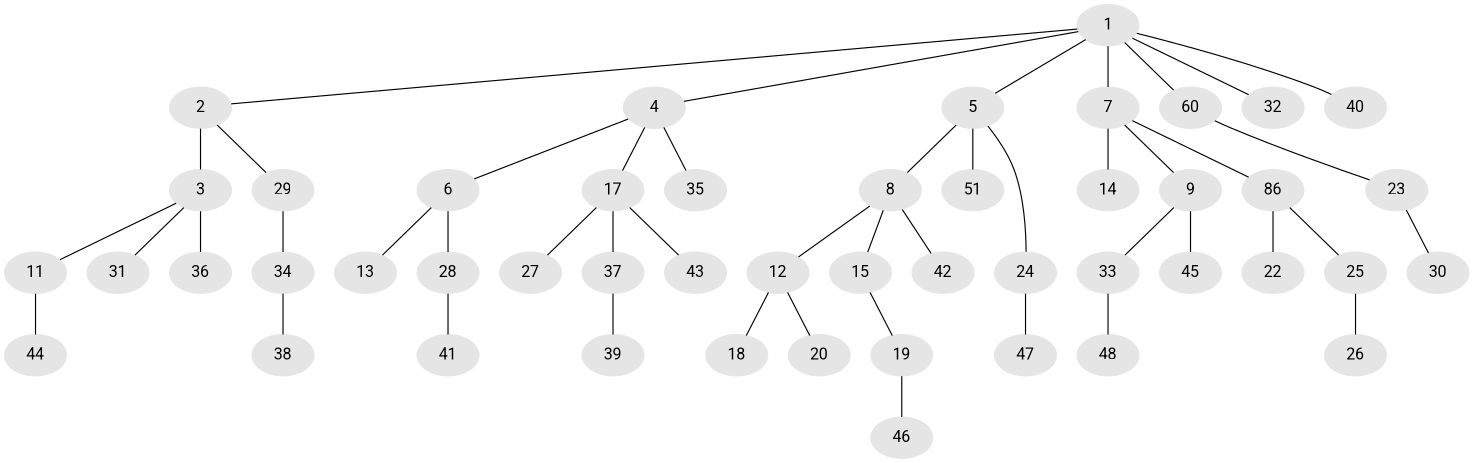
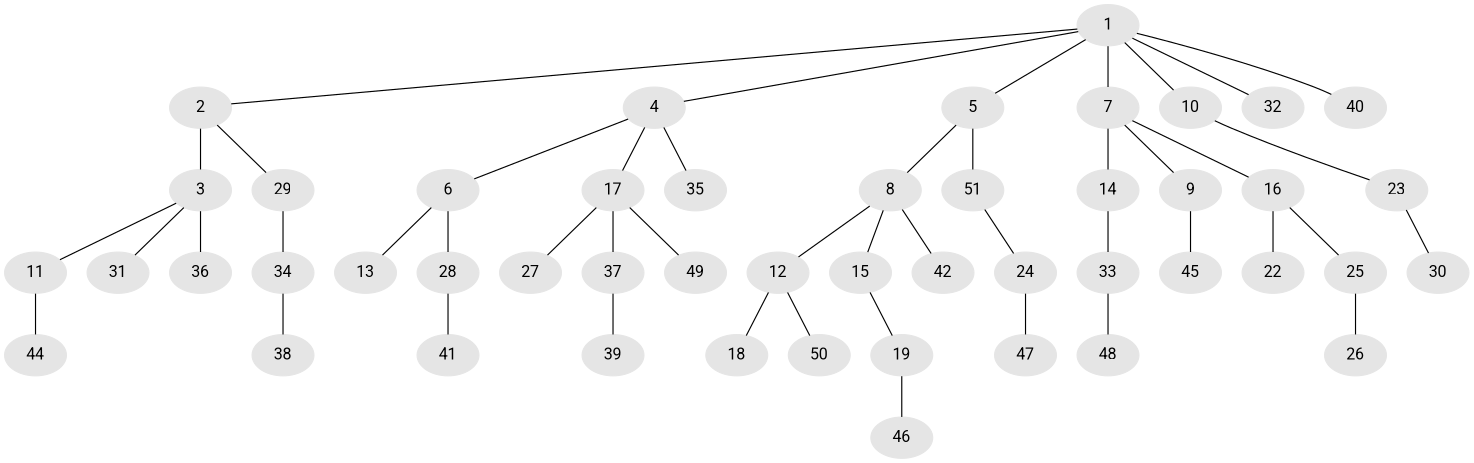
(1191, 108) -> (1191, 108)
(1019, 185) -> (999, 231)
(1273, 190) -> (1273, 190)
(1149, 231) -> (1108, 232)
(696, 273) -> (696, 273)
(819, 355) -> (819, 355)
